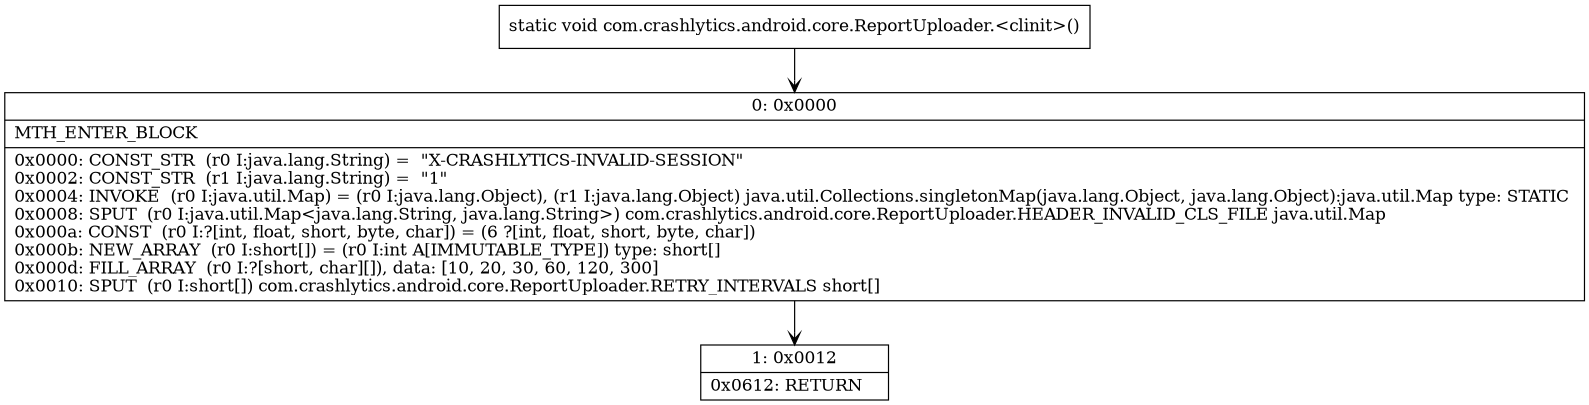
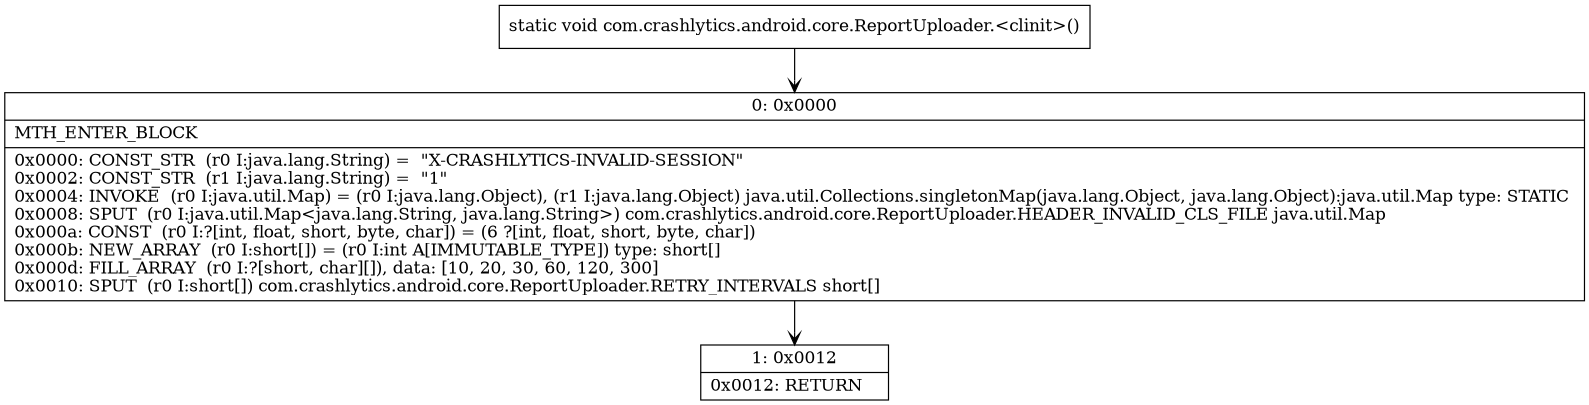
(795, 386) -> (795, 386)
